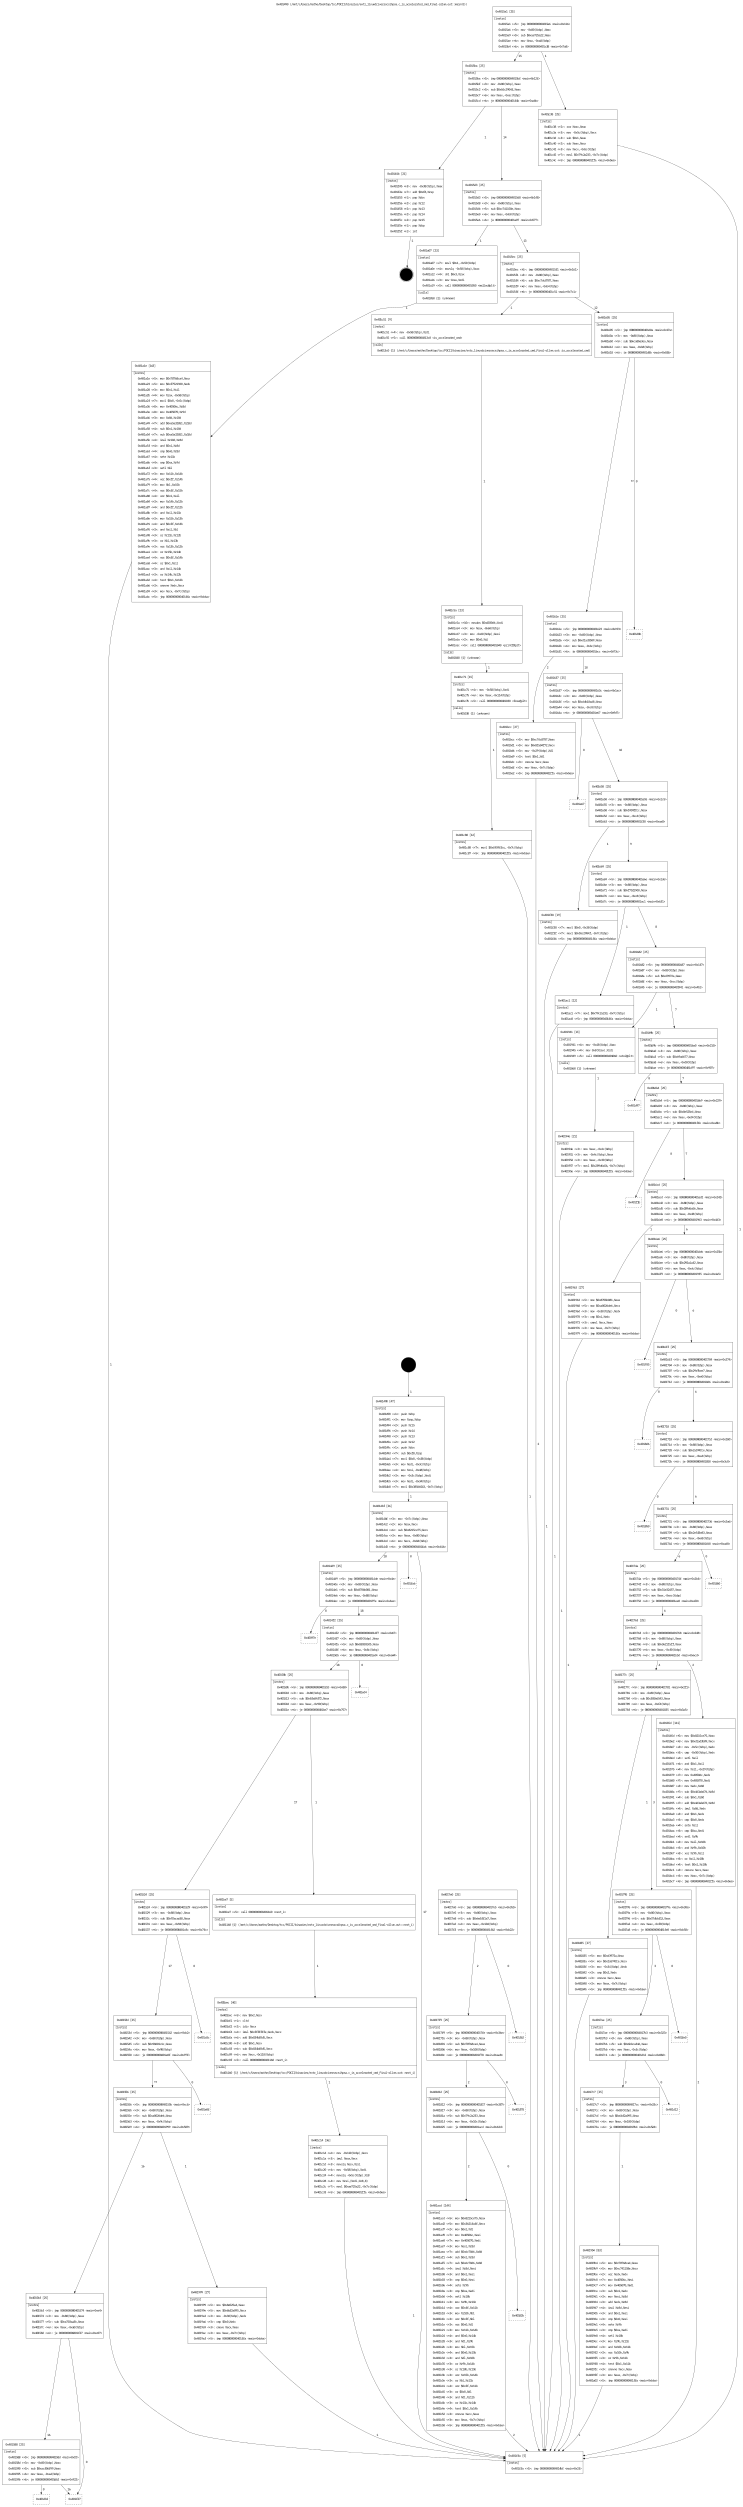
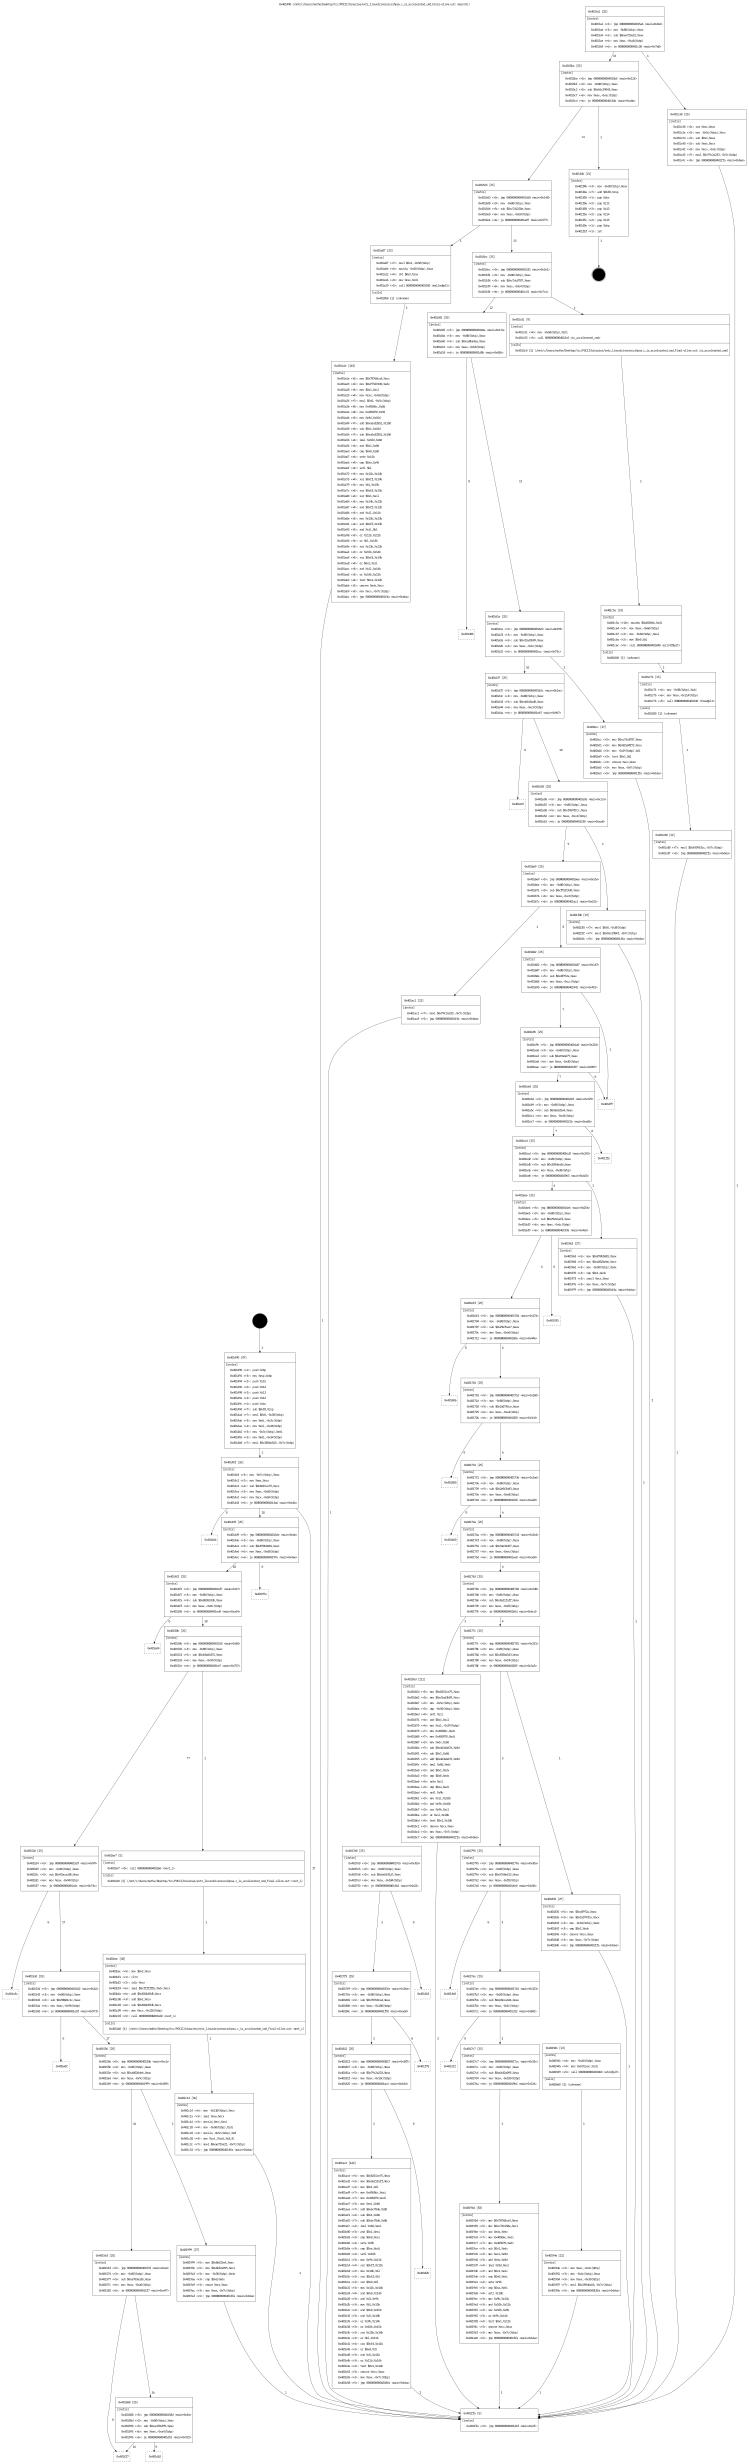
(646, 1010) -> (605, 1042)
